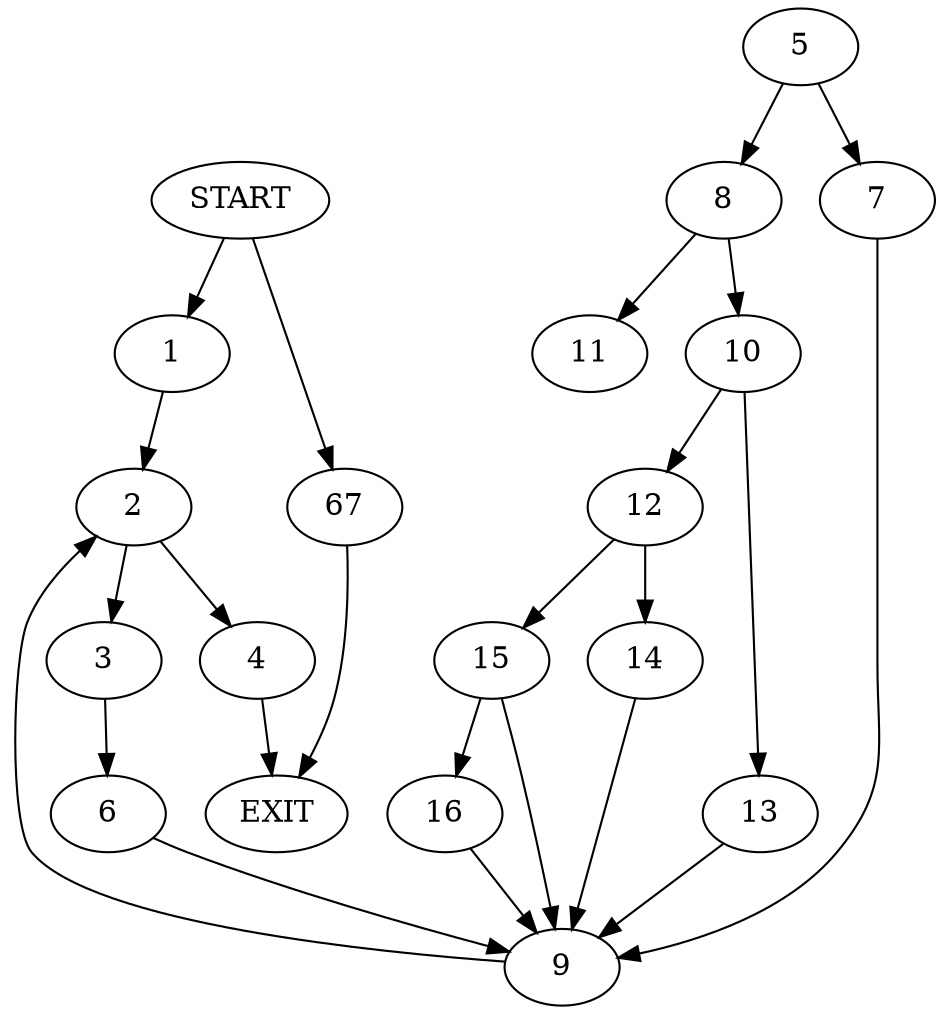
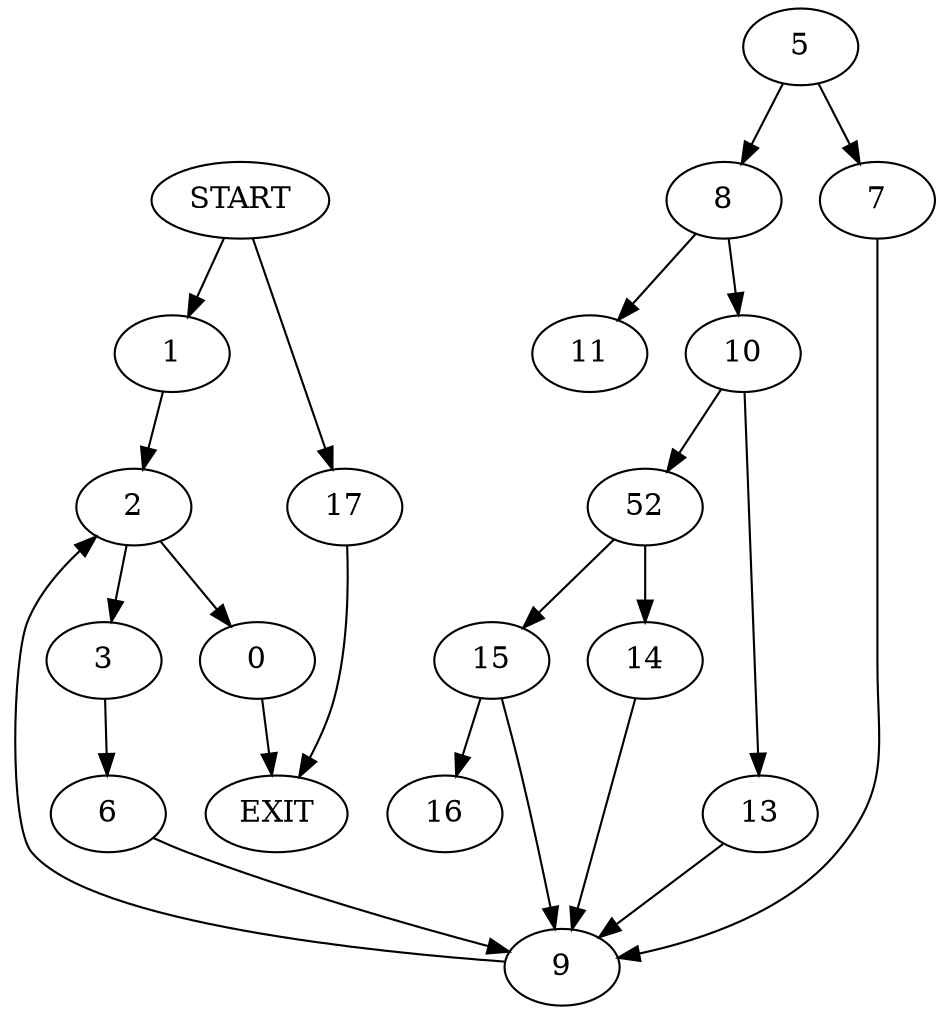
(345, 507) -> (345, 507)
(645, 507) -> (645, 507)
(257, 660) -> (257, 660)
(497, 882) -> none
